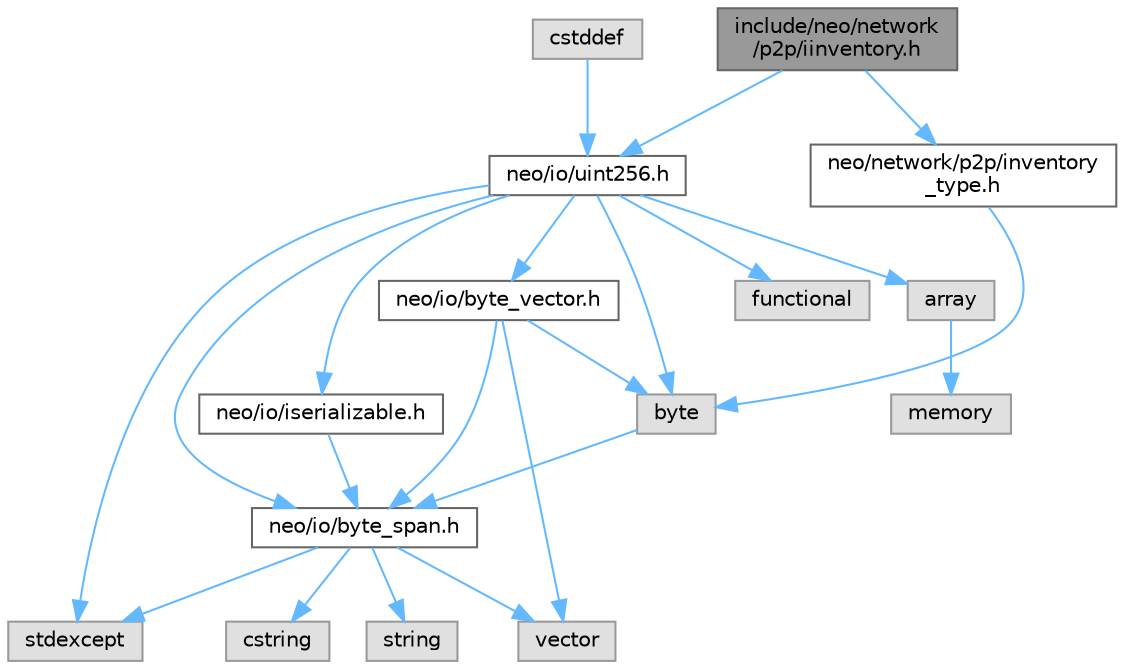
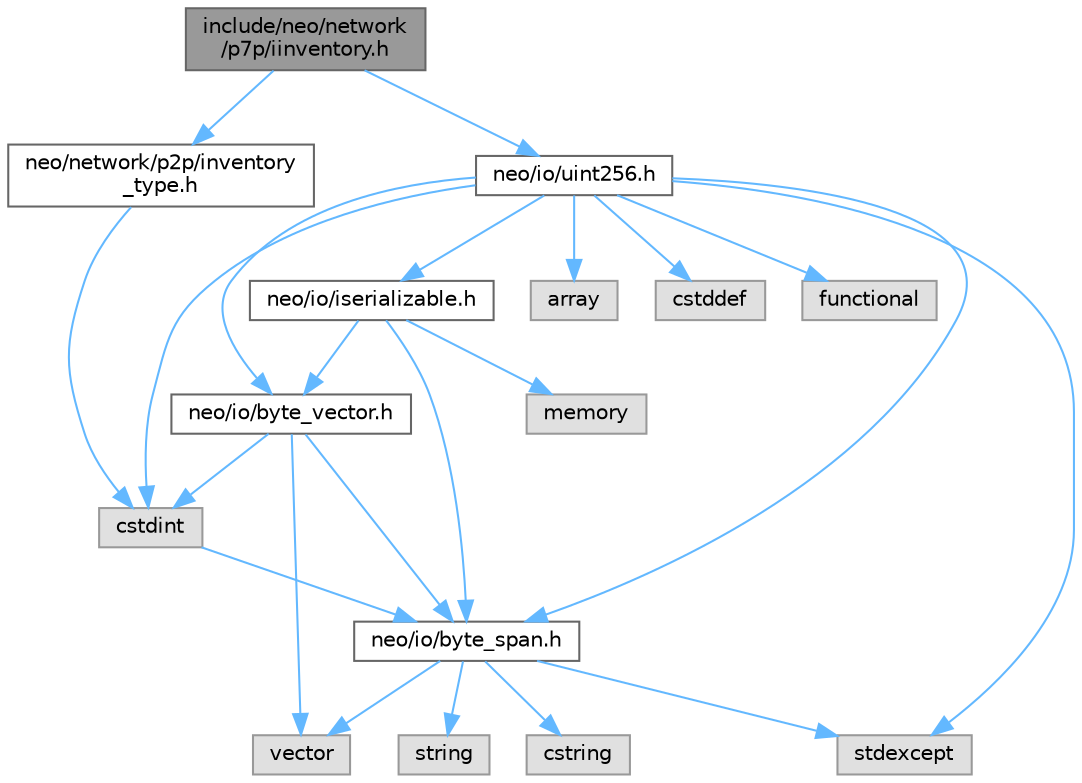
(837, 39) -> (306, 39)
(588, 96) -> (635, 231)
(951, 342) -> (469, 352)
none -> (338, 349)
(676, 414) -> (151, 528)
